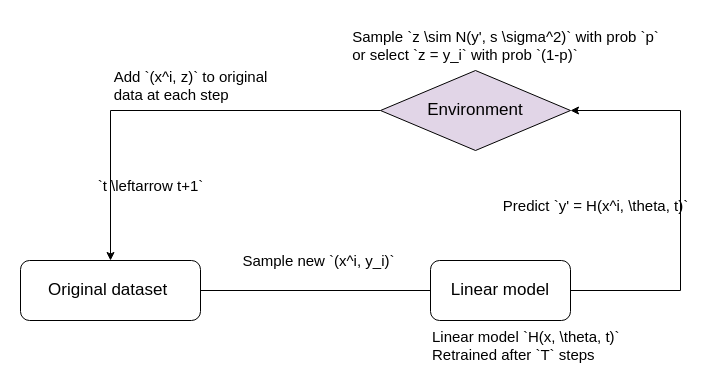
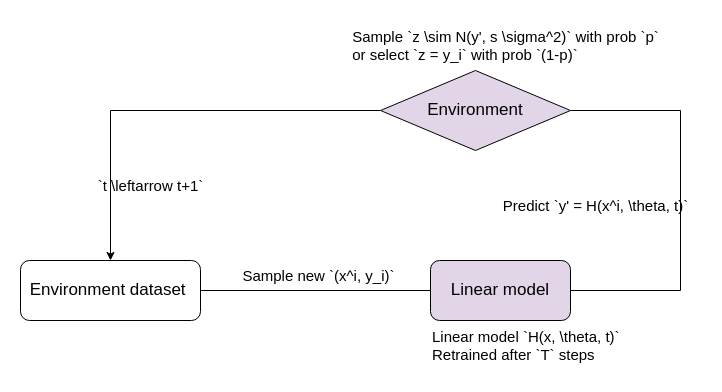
(191, 86) -> none
(578, 111) -> (576, 111)
(321, 261) -> (321, 276)
(111, 291) -> (111, 291)
(501, 291) -> (501, 291)
